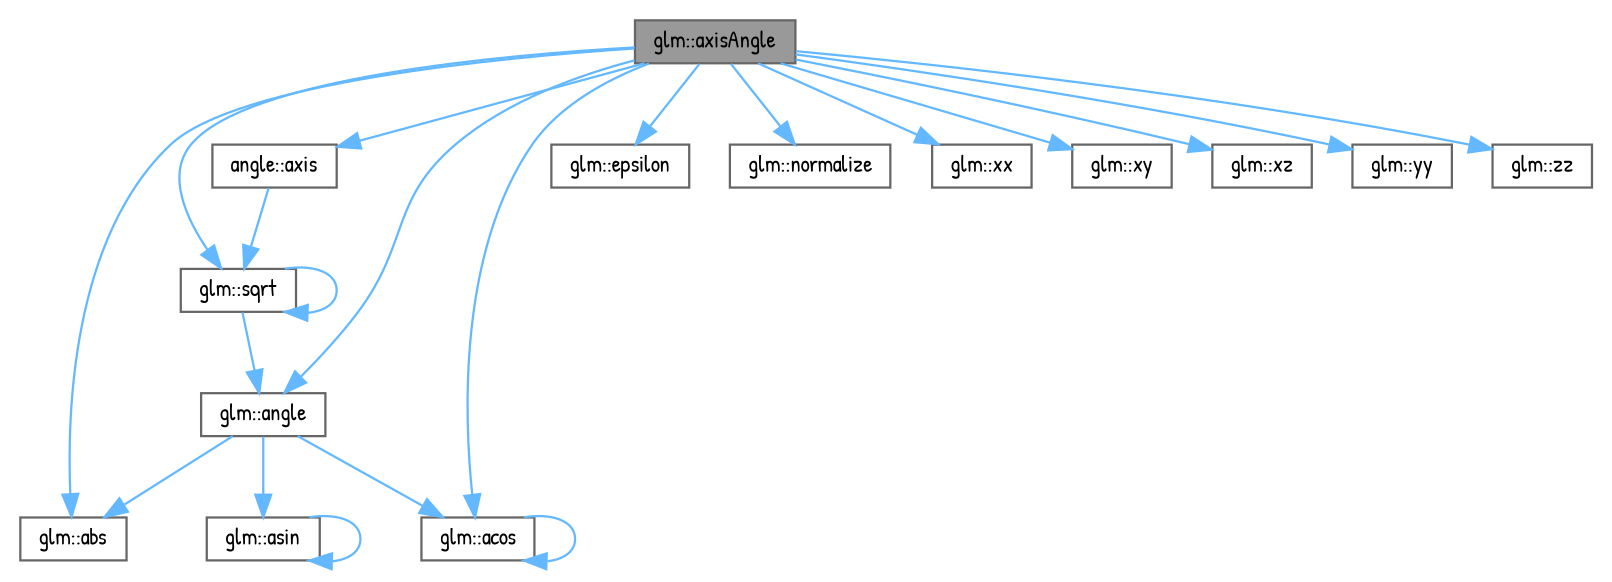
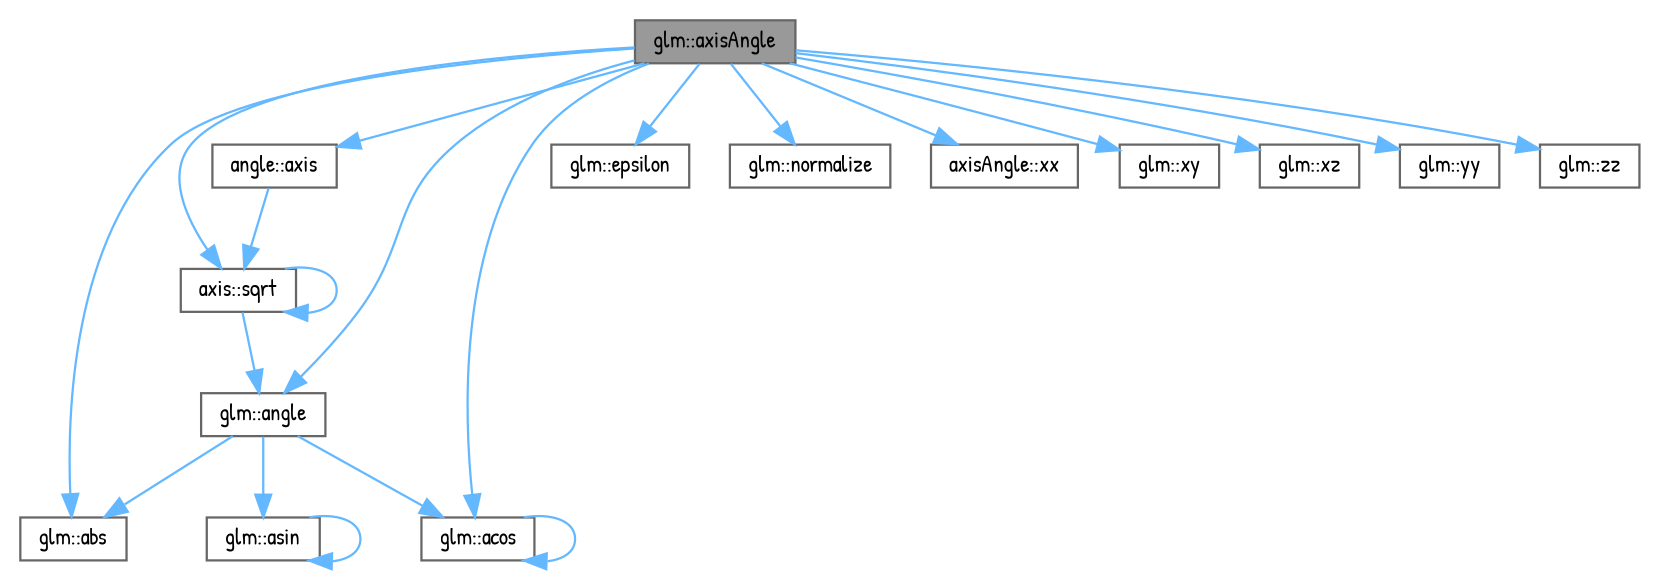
(982, 166) -> (1004, 166)
(238, 290) -> (238, 290)
